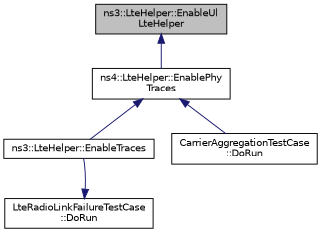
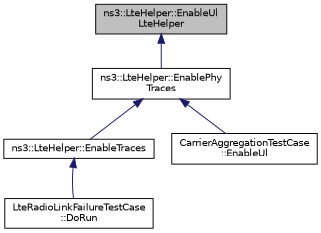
(161, 84) -> (161, 84)
(244, 149) -> (244, 149)
(85, 173) -> (73, 183)
